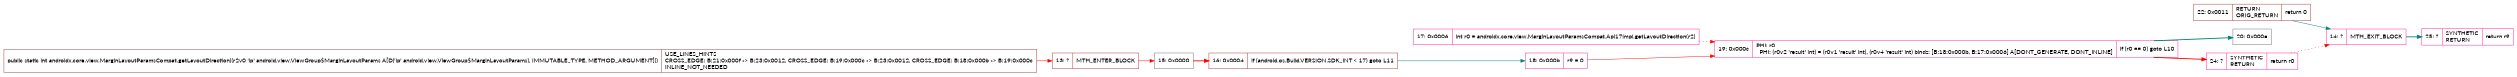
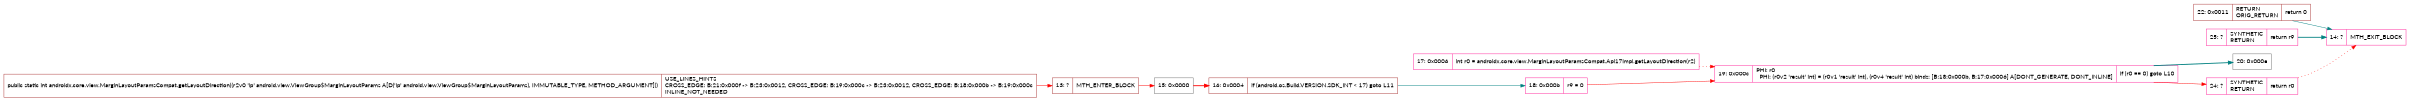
(2412, 37) -> (2310, 37)
(2178, 58) -> (2178, 83)
